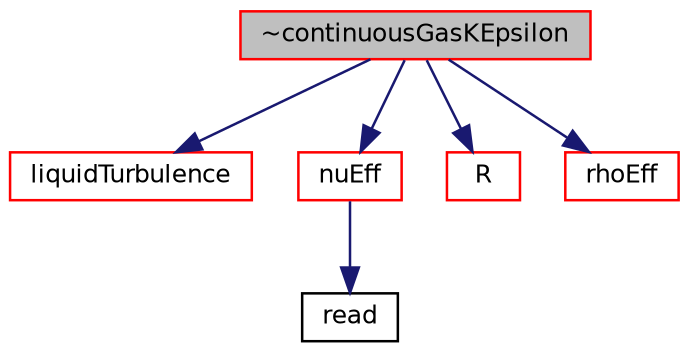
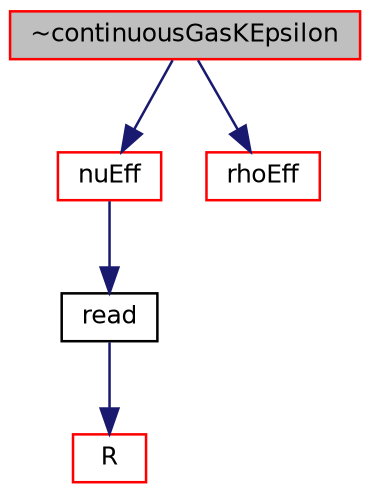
(444, 95) -> (110, 375)
(131, 176) -> none
